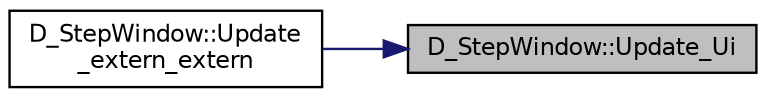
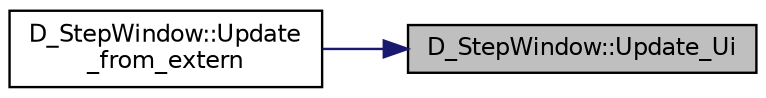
(166, 49) -> (166, 49)
